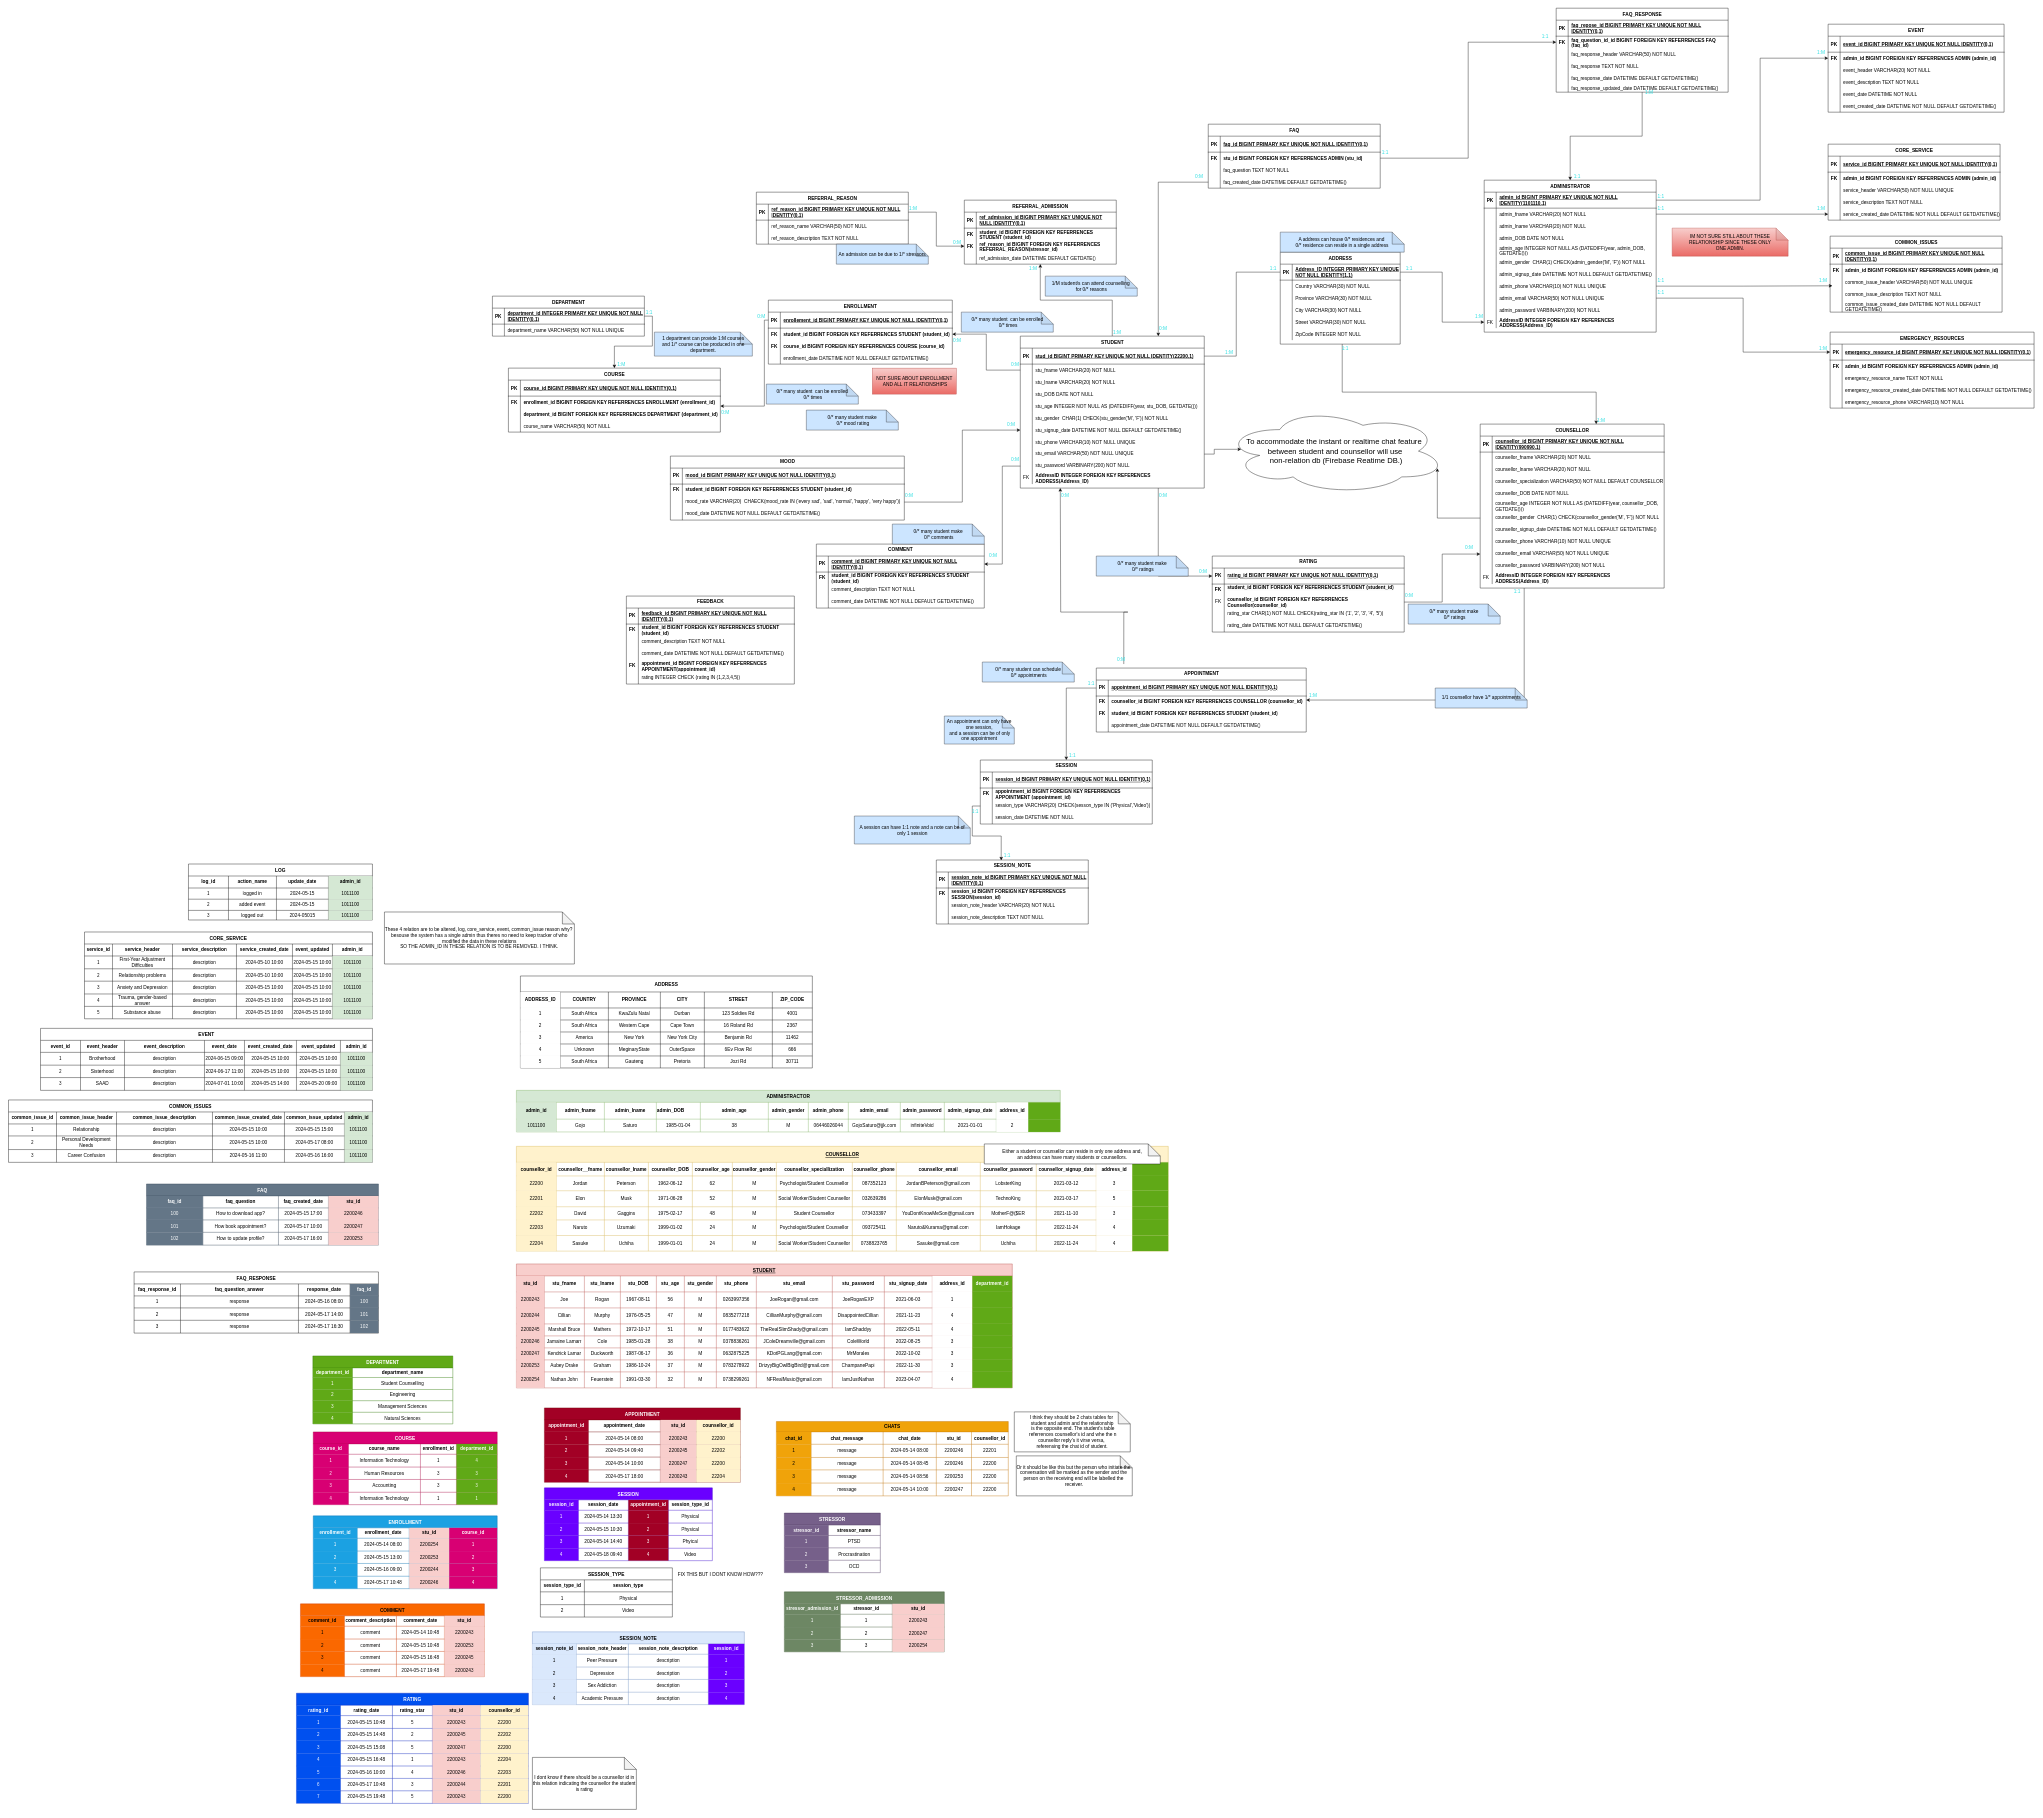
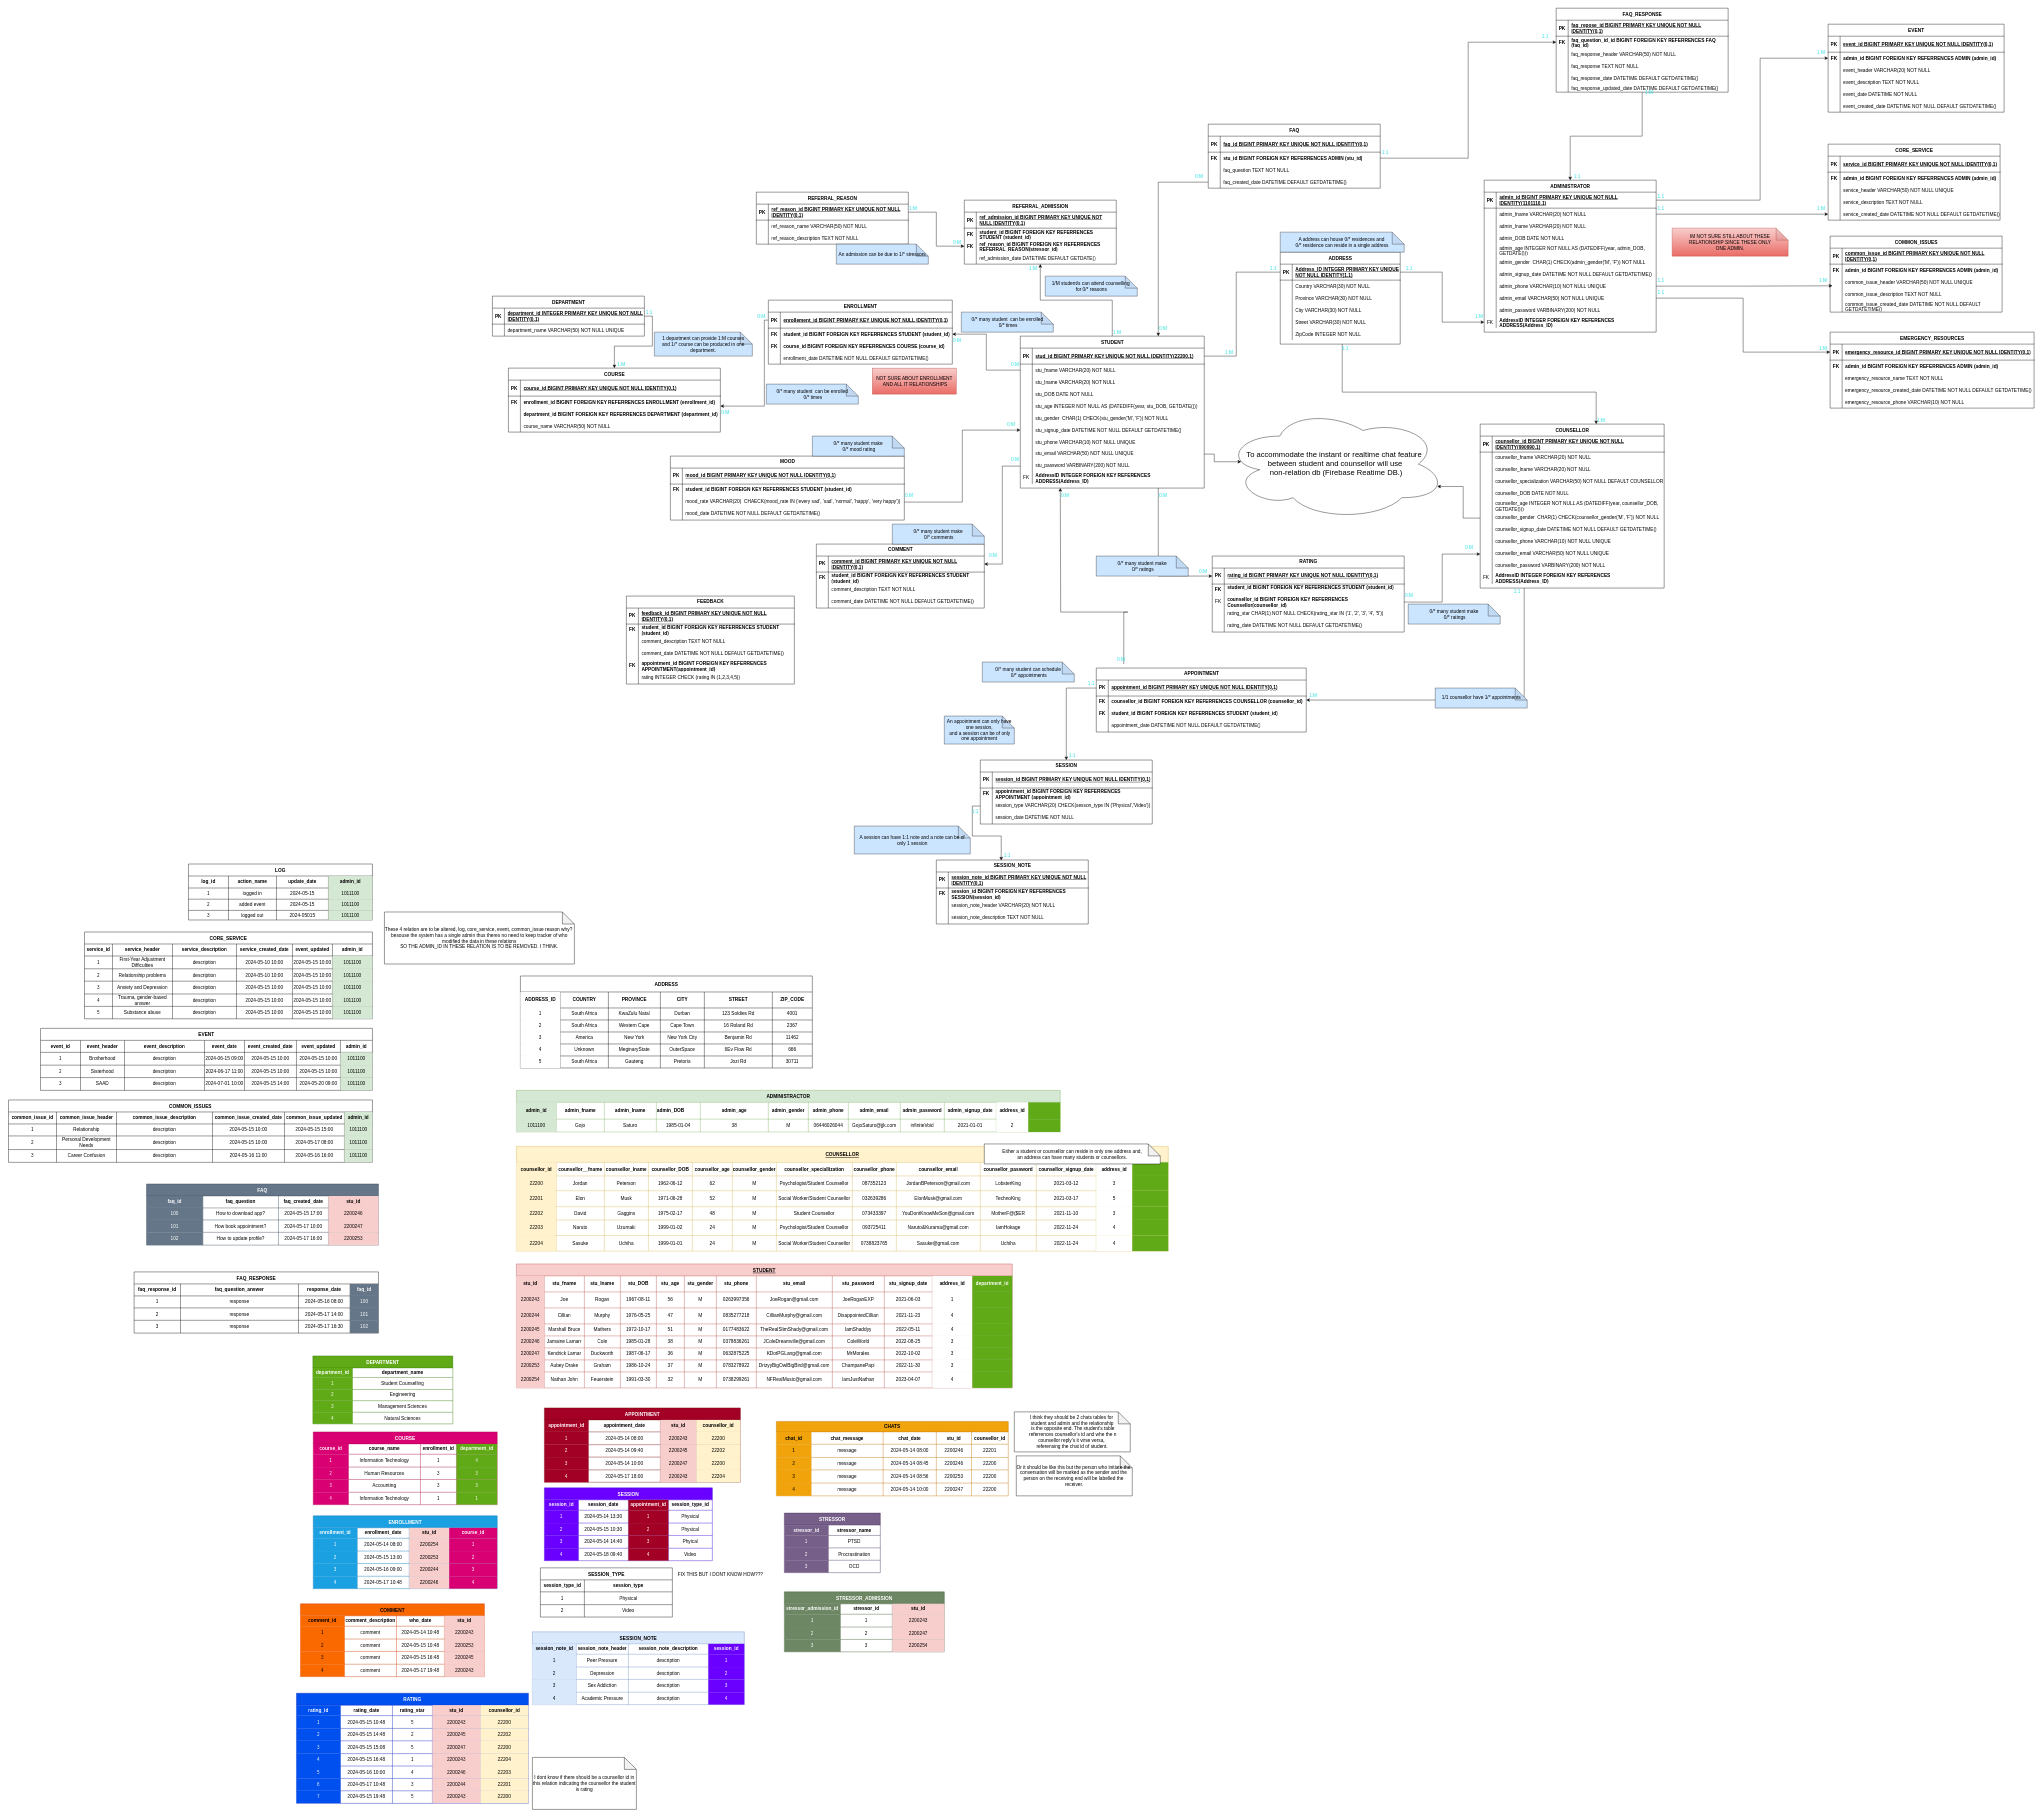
(852, 420) -> (858, 446)
(1335, 451) -> (1335, 464)
(912, 830) -> (912, 840)
(420, 1621) -> (420, 1621)
